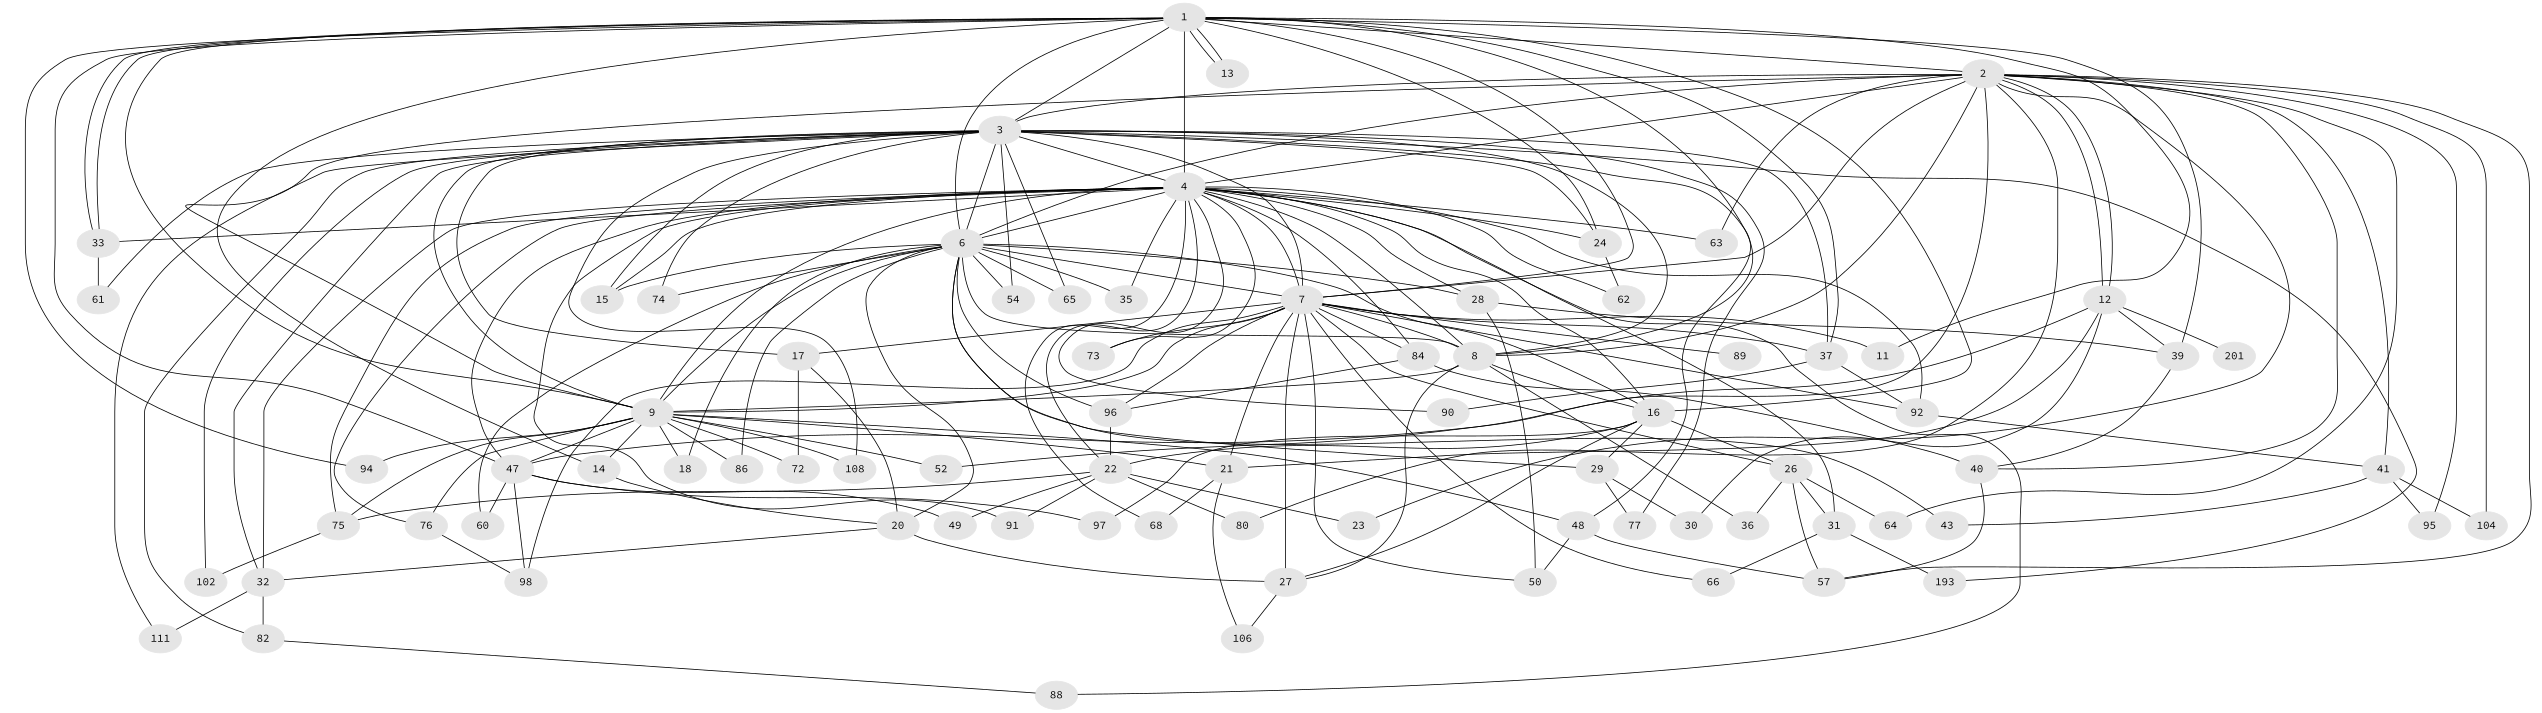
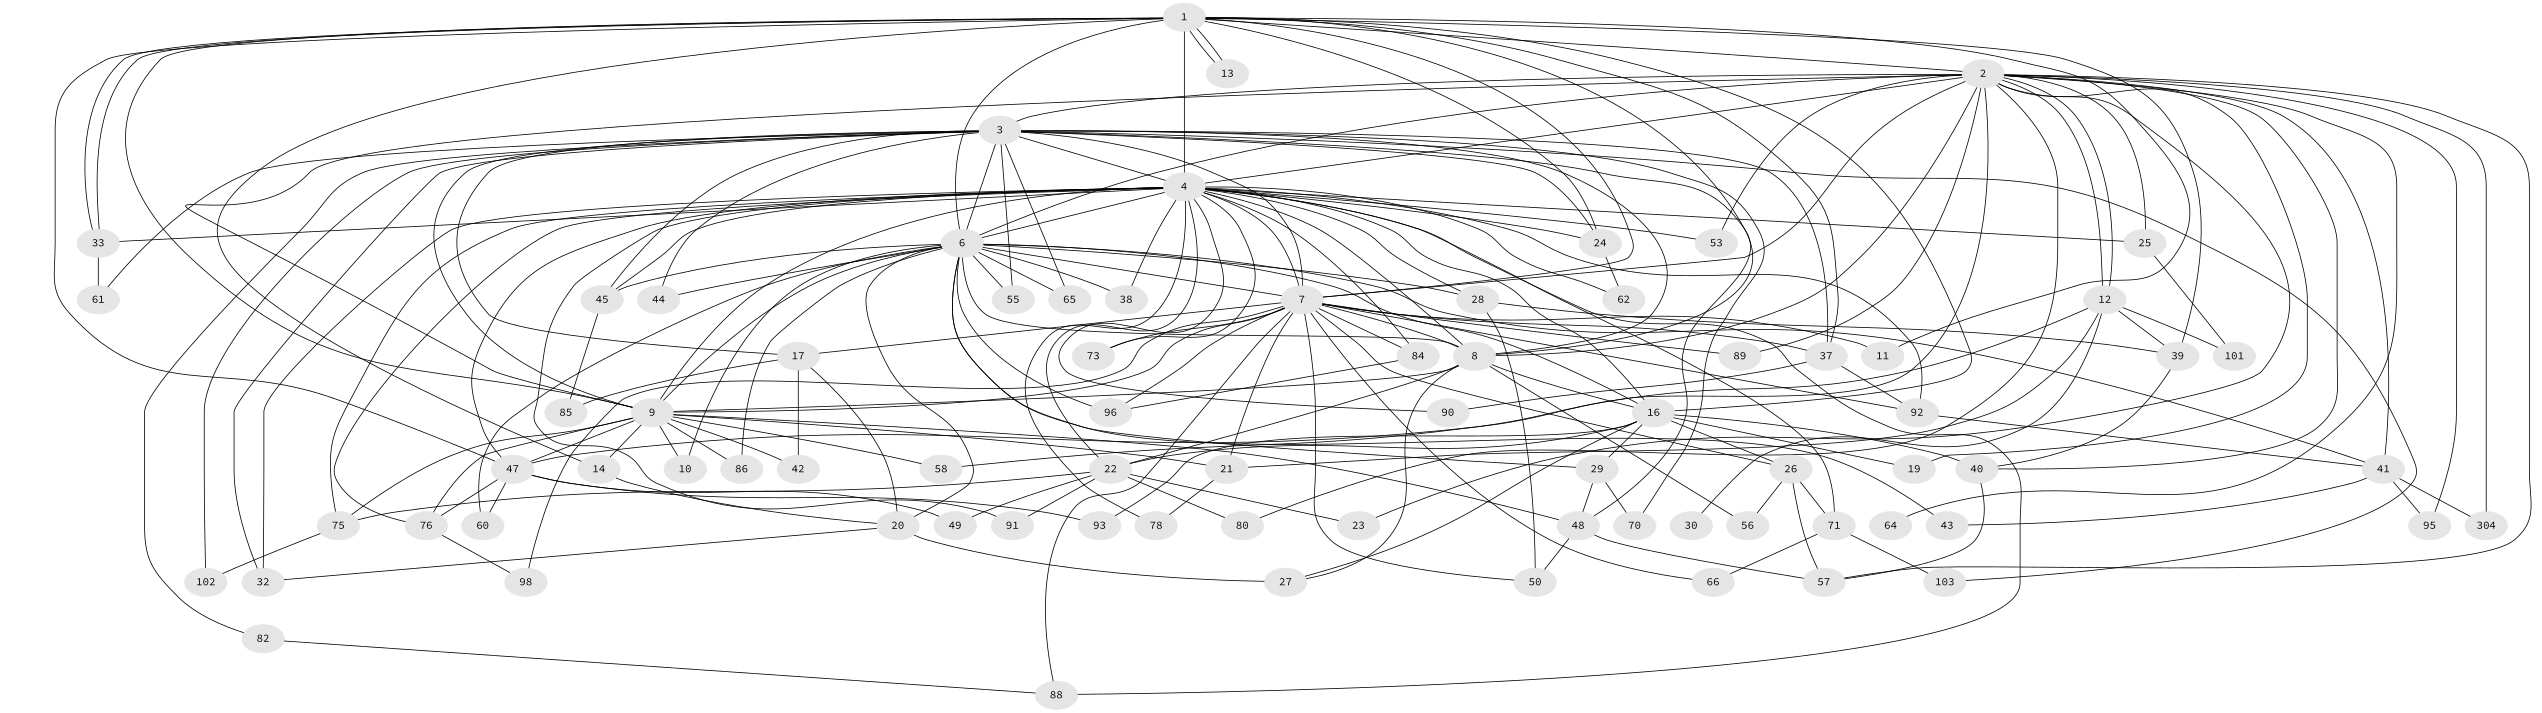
(1092, 74) -> none
(1716, 243) -> (1716, 243)
none -> (2145, 243)
none -> (1917, 261)
(602, 300) -> (602, 300)
(659, 300) -> (659, 300)
(1013, 300) -> (1013, 300)
(1126, 300) -> (1126, 300)
none -> (1854, 335)
(2234, 356) -> (2234, 356)
(1751, 412) -> (1818, 431)
none -> (566, 413)
(1286, 434) -> (1130, 489)
(1111, 446) -> (1295, 417)
(367, 469) -> none
(685, 469) -> (685, 469)
(798, 469) -> (798, 469)
(855, 469) -> none
(941, 469) -> (941, 469)
none -> (1914, 469)
(1841, 497) -> none
(1644, 498) -> (1588, 498)
(519, 526) -> (469, 498)
(1100, 526) -> (1100, 526)
(1156, 526) -> (1156, 526)
(1635, 526) -> (1635, 526)
(1748, 526) -> (1748, 526)
(1834, 526) -> (1834, 526)
(2486, 526) -> (2486, 526)
(1945, 582) -> (1945, 582)
(263, 611) -> none
(160, 639) -> none
(1242, 639) -> none
